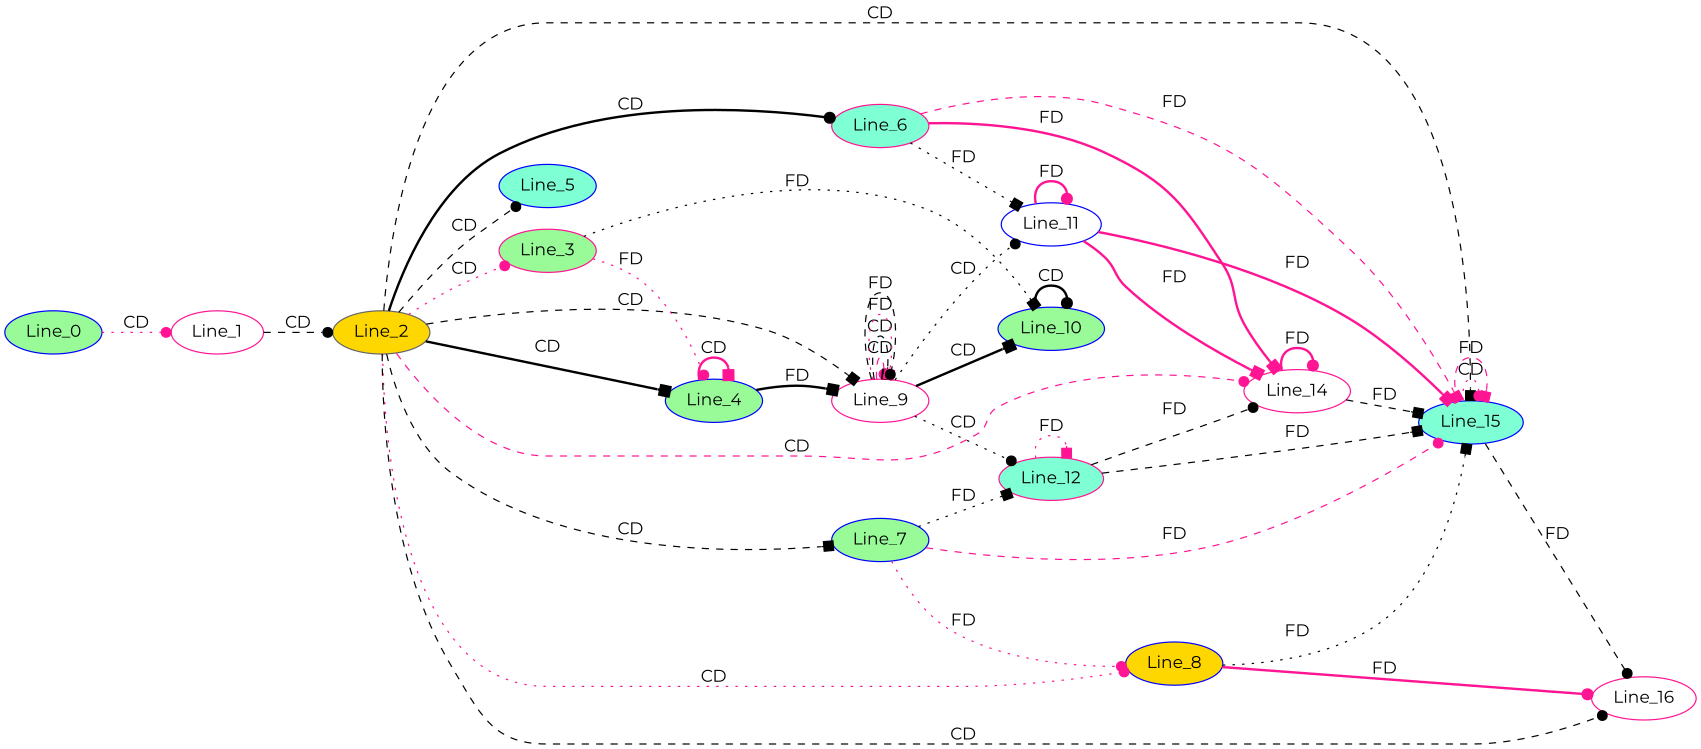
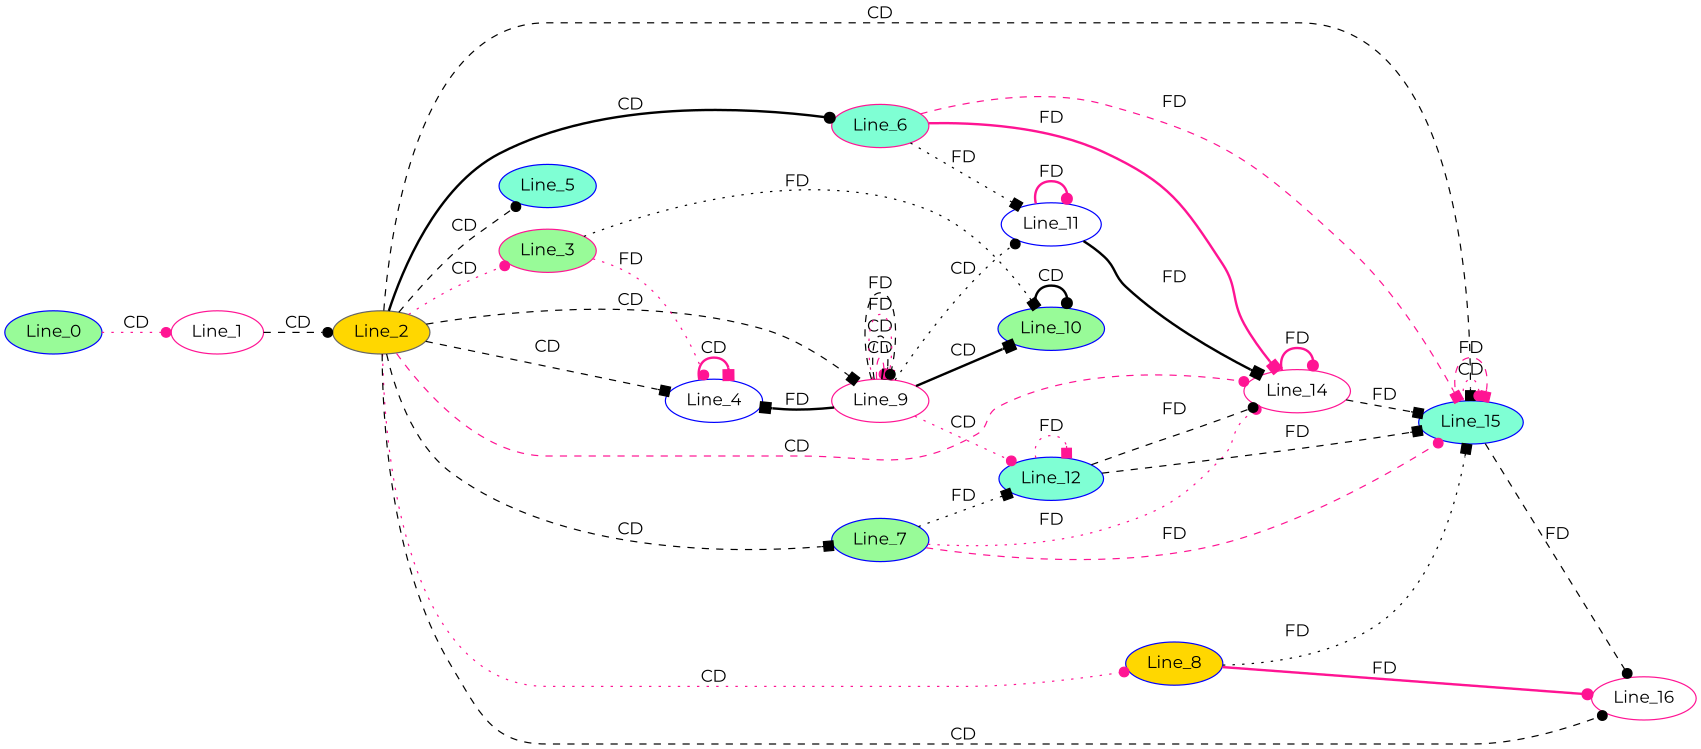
(1283, 286) -> none
(1160, 314) -> (1160, 314)
(542, 365) -> (542, 365)
(791, 386) -> (803, 410)
(714, 401) -> (714, 401)
(956, 435) -> (956, 435)
(1051, 479) -> (1051, 479)
(987, 647) -> (1113, 527)
